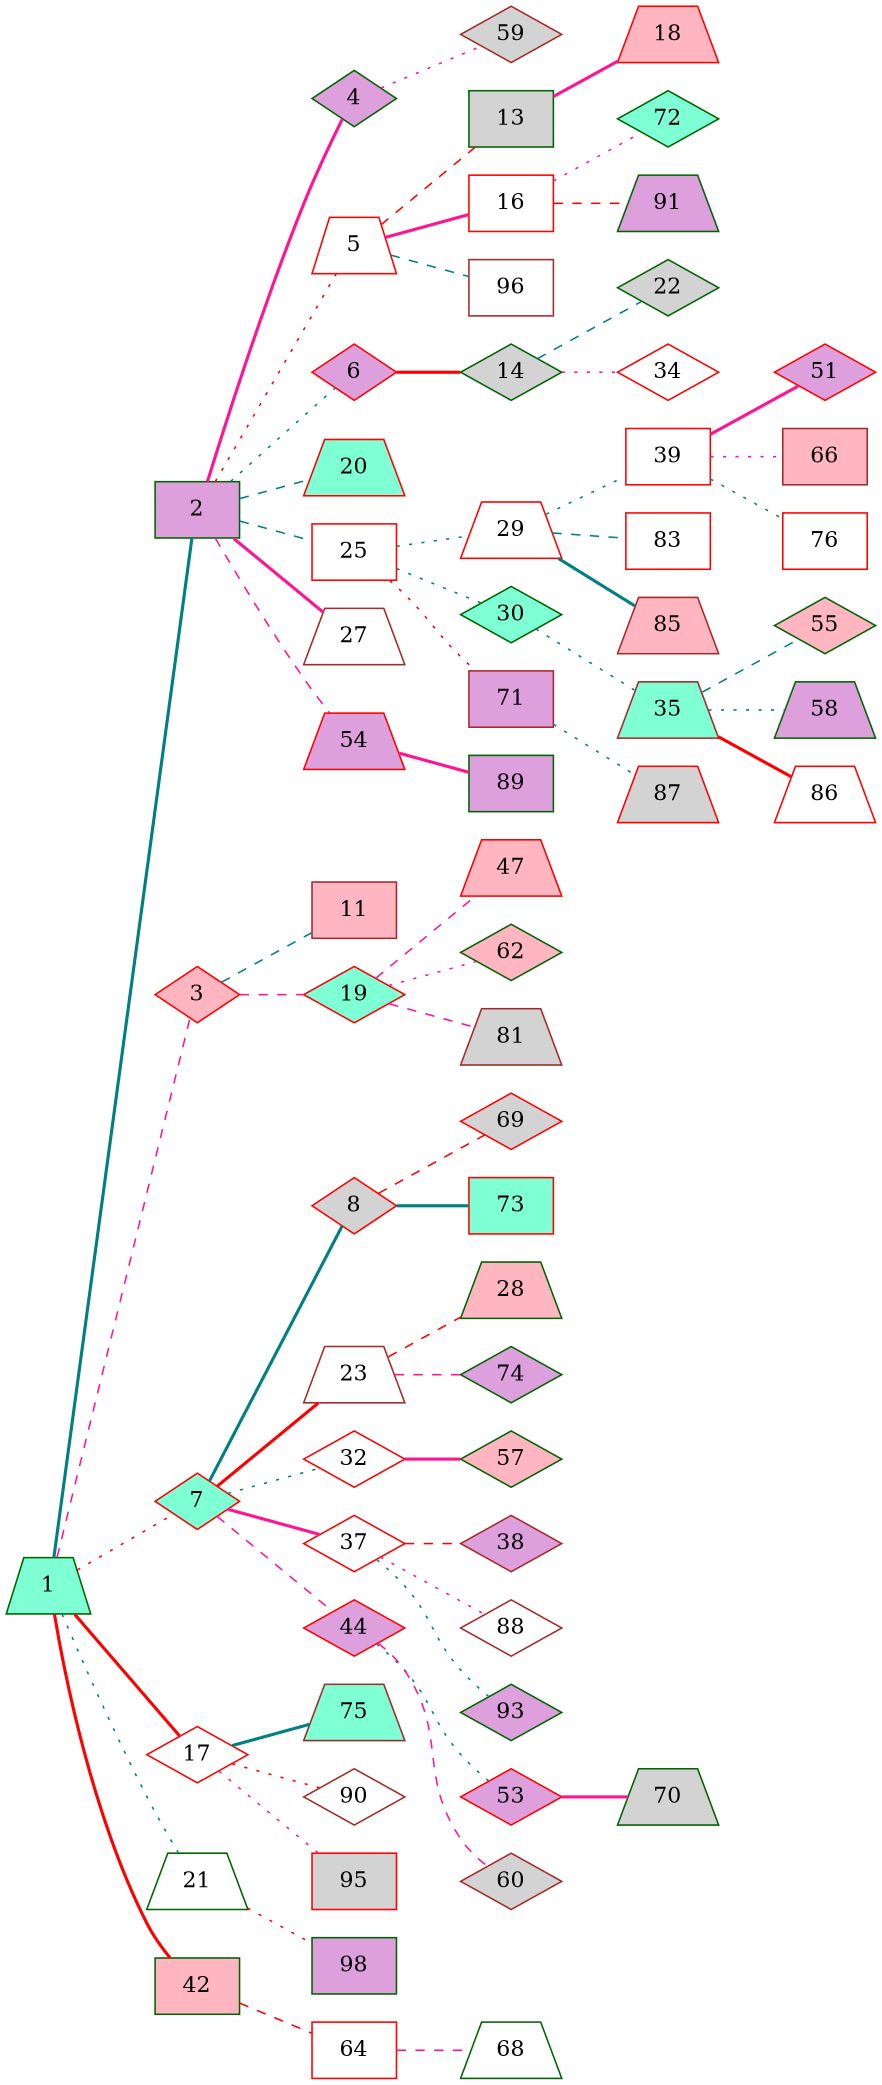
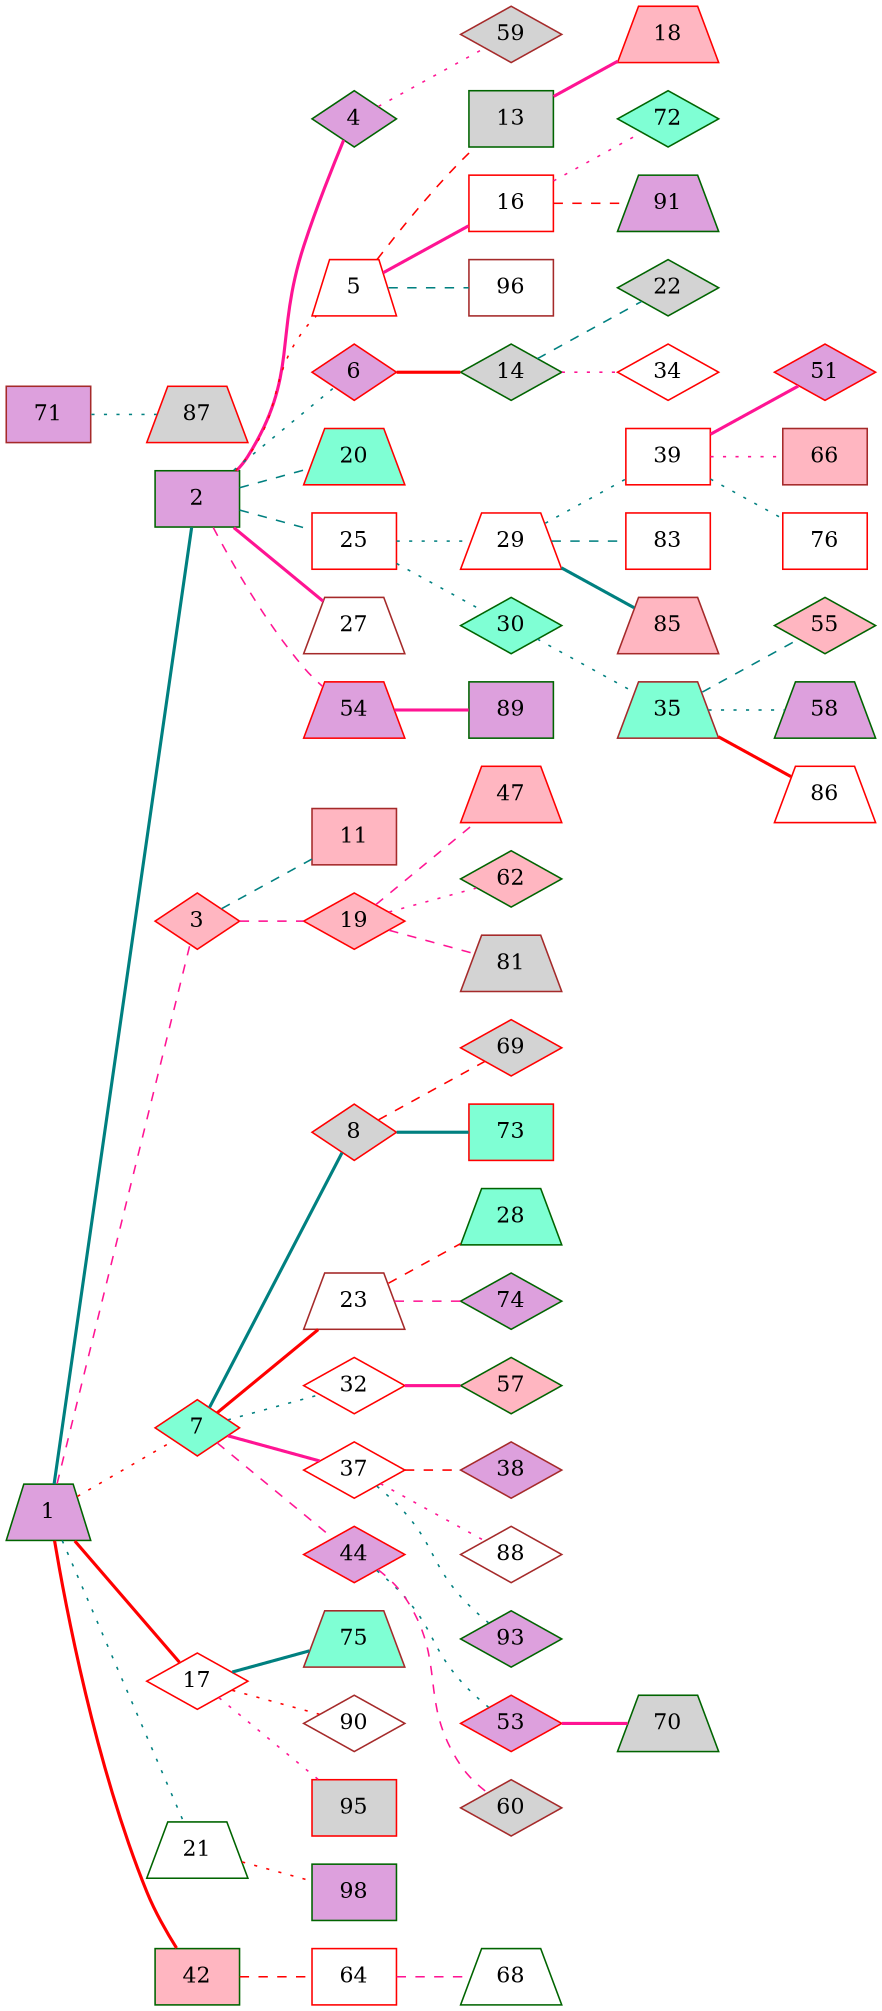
(433, 626) -> none
(354, 995) -> (354, 921)
(511, 1290) -> (511, 1217)
(48, 1586) -> (48, 1512)
